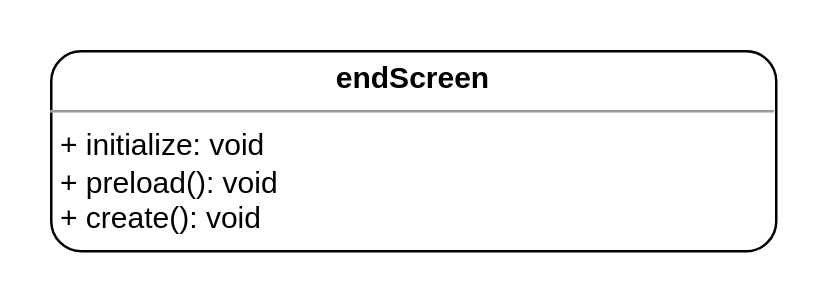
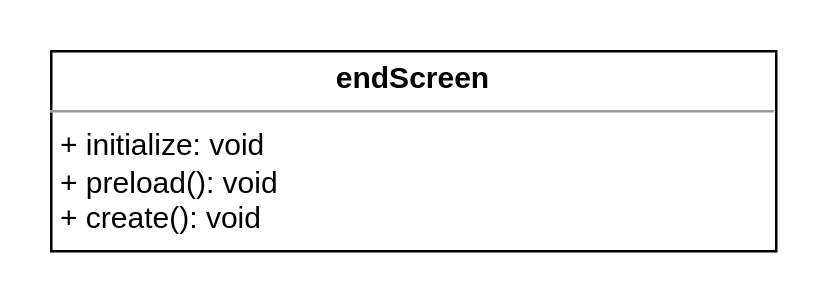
(414, 151) -> (414, 151)
